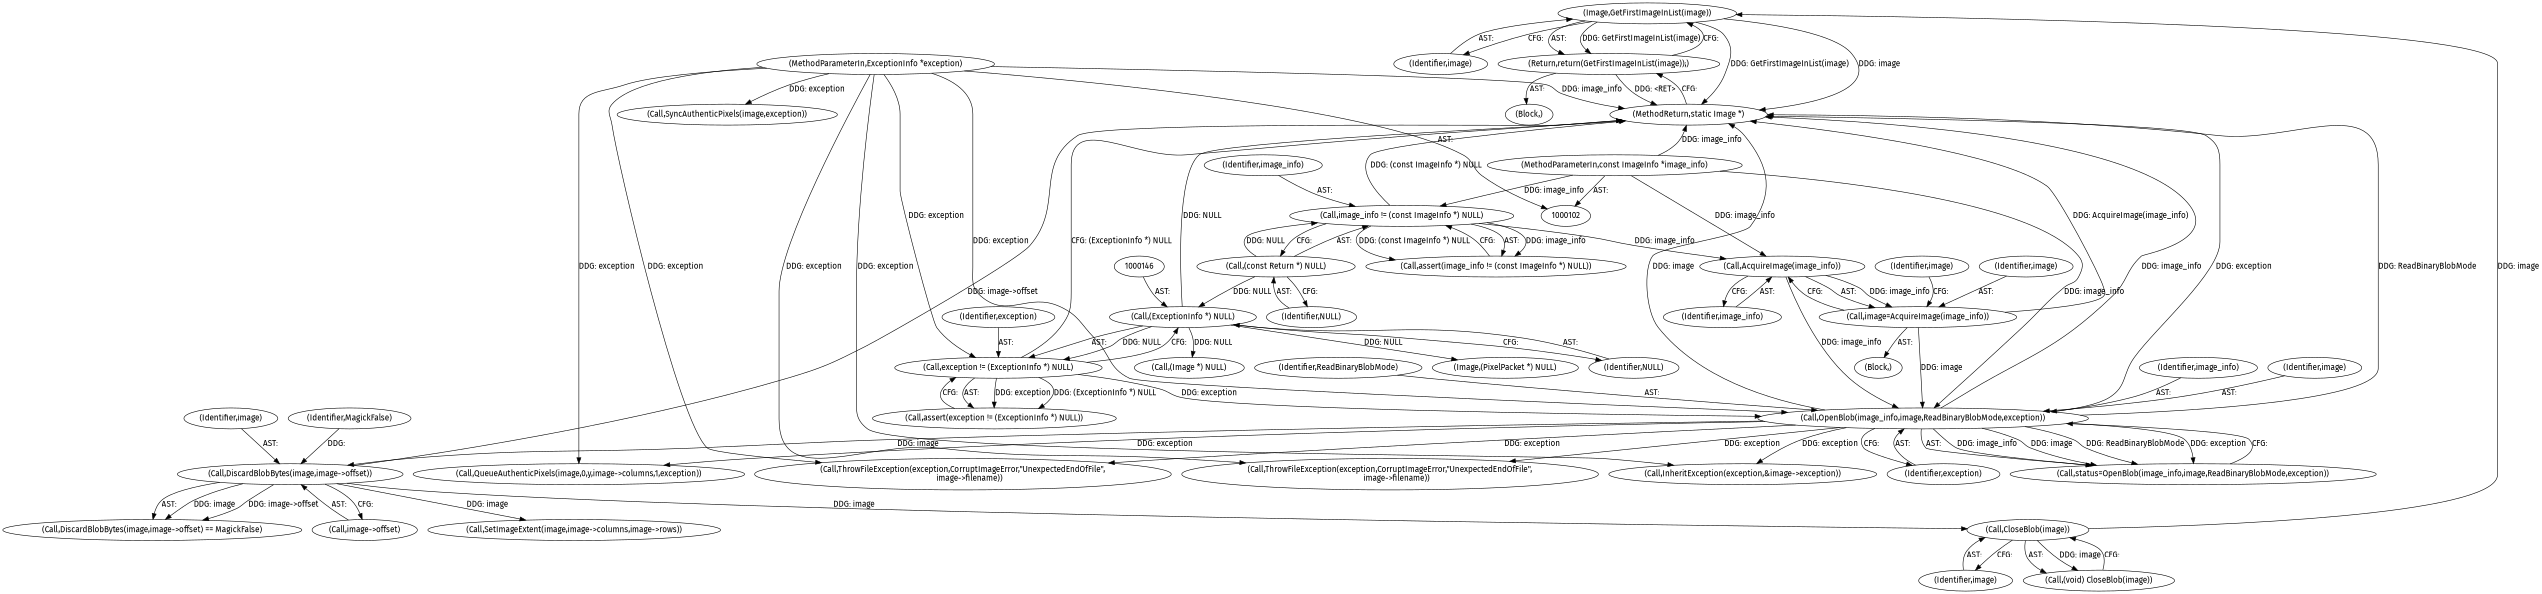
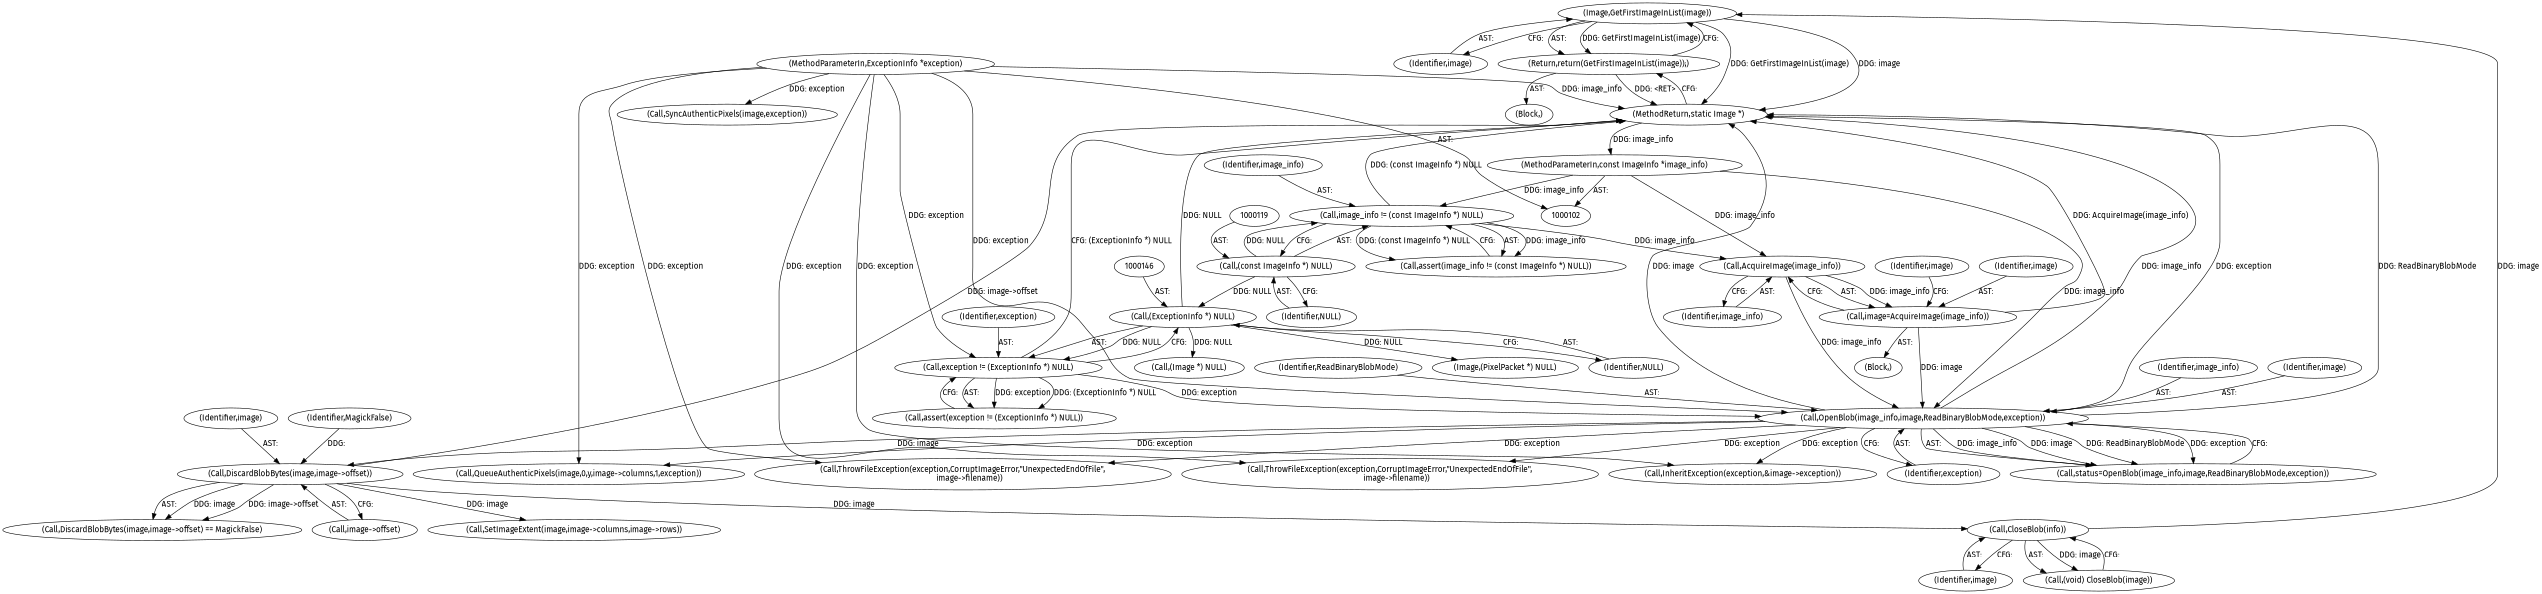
(1674, 146) -> (1620, 130)
none -> (1254, 216)
(1276, 267) -> (1276, 267)
(2028, 530) -> (2028, 530)
